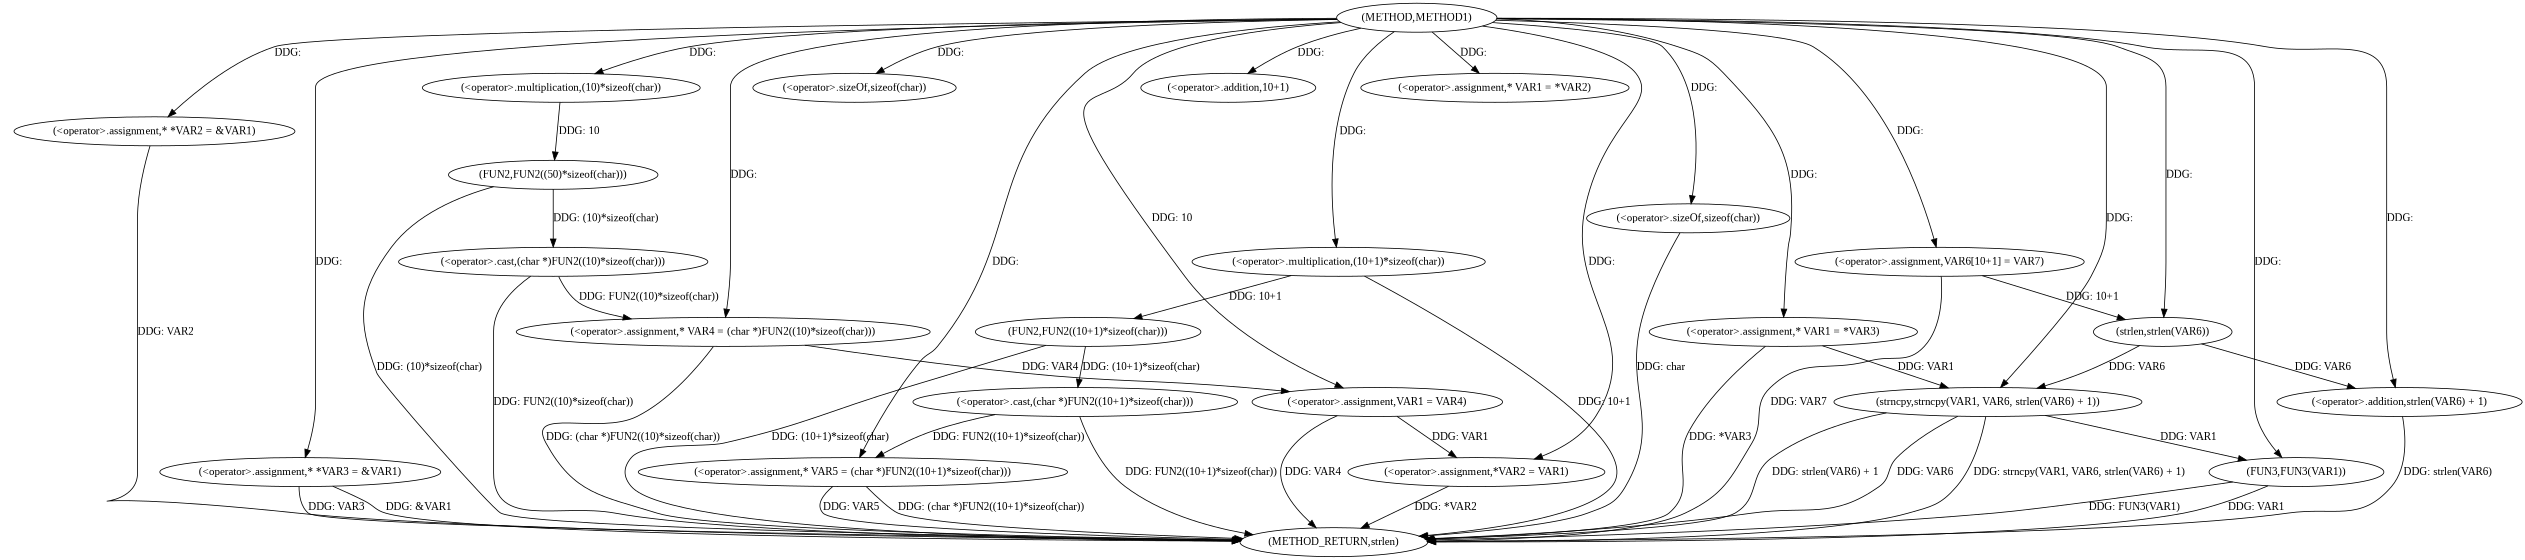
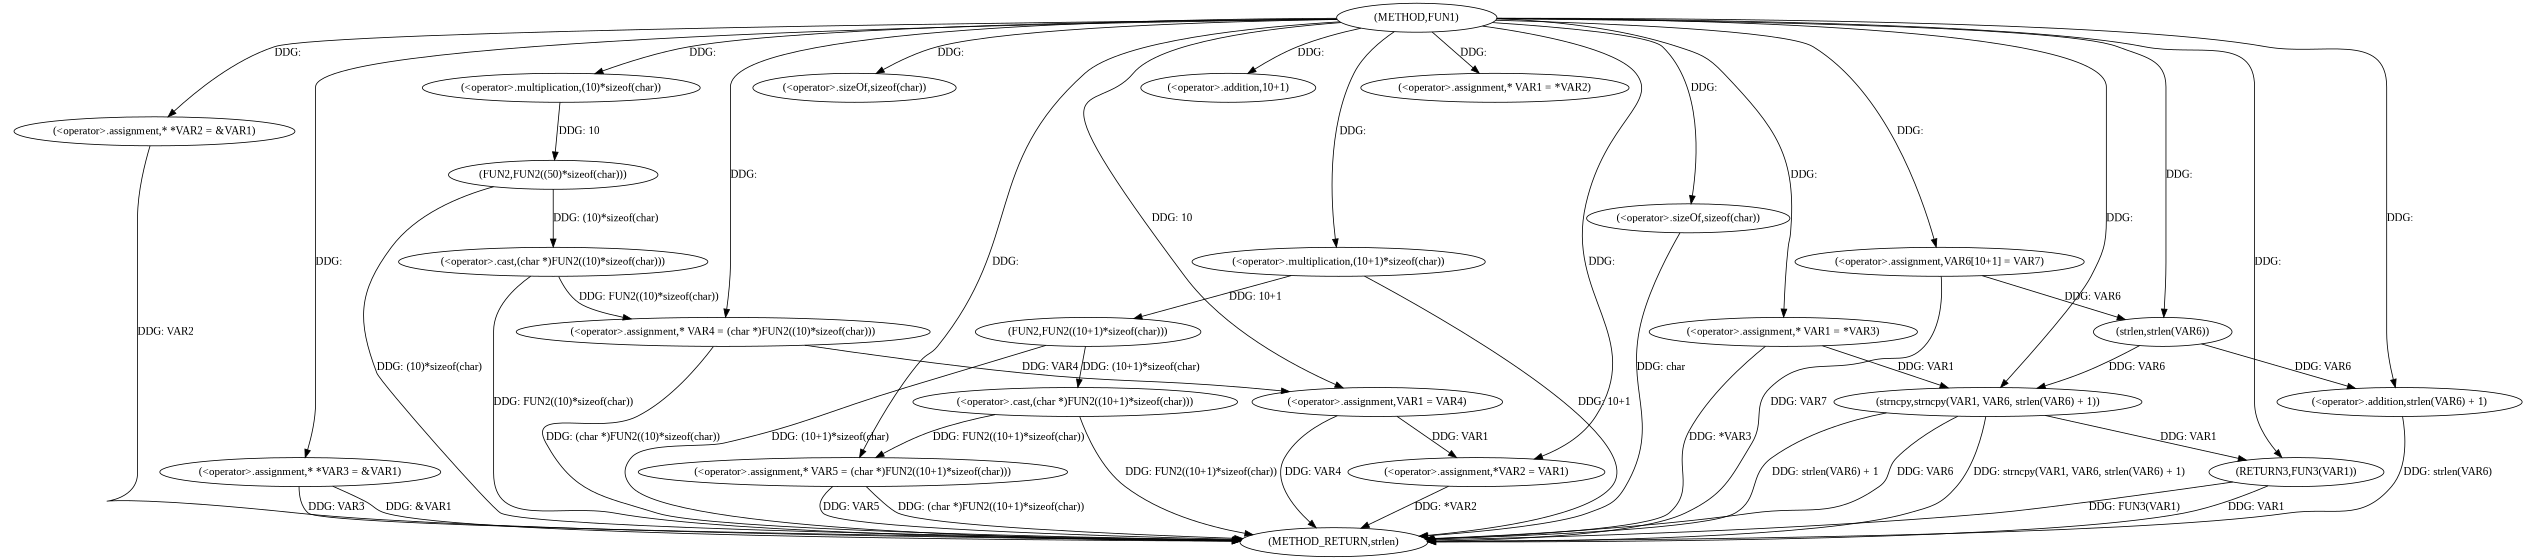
(1417, 18) -> (1417, 18)
(2093, 297) -> (2093, 297)
(2296, 472) -> (2296, 472)
